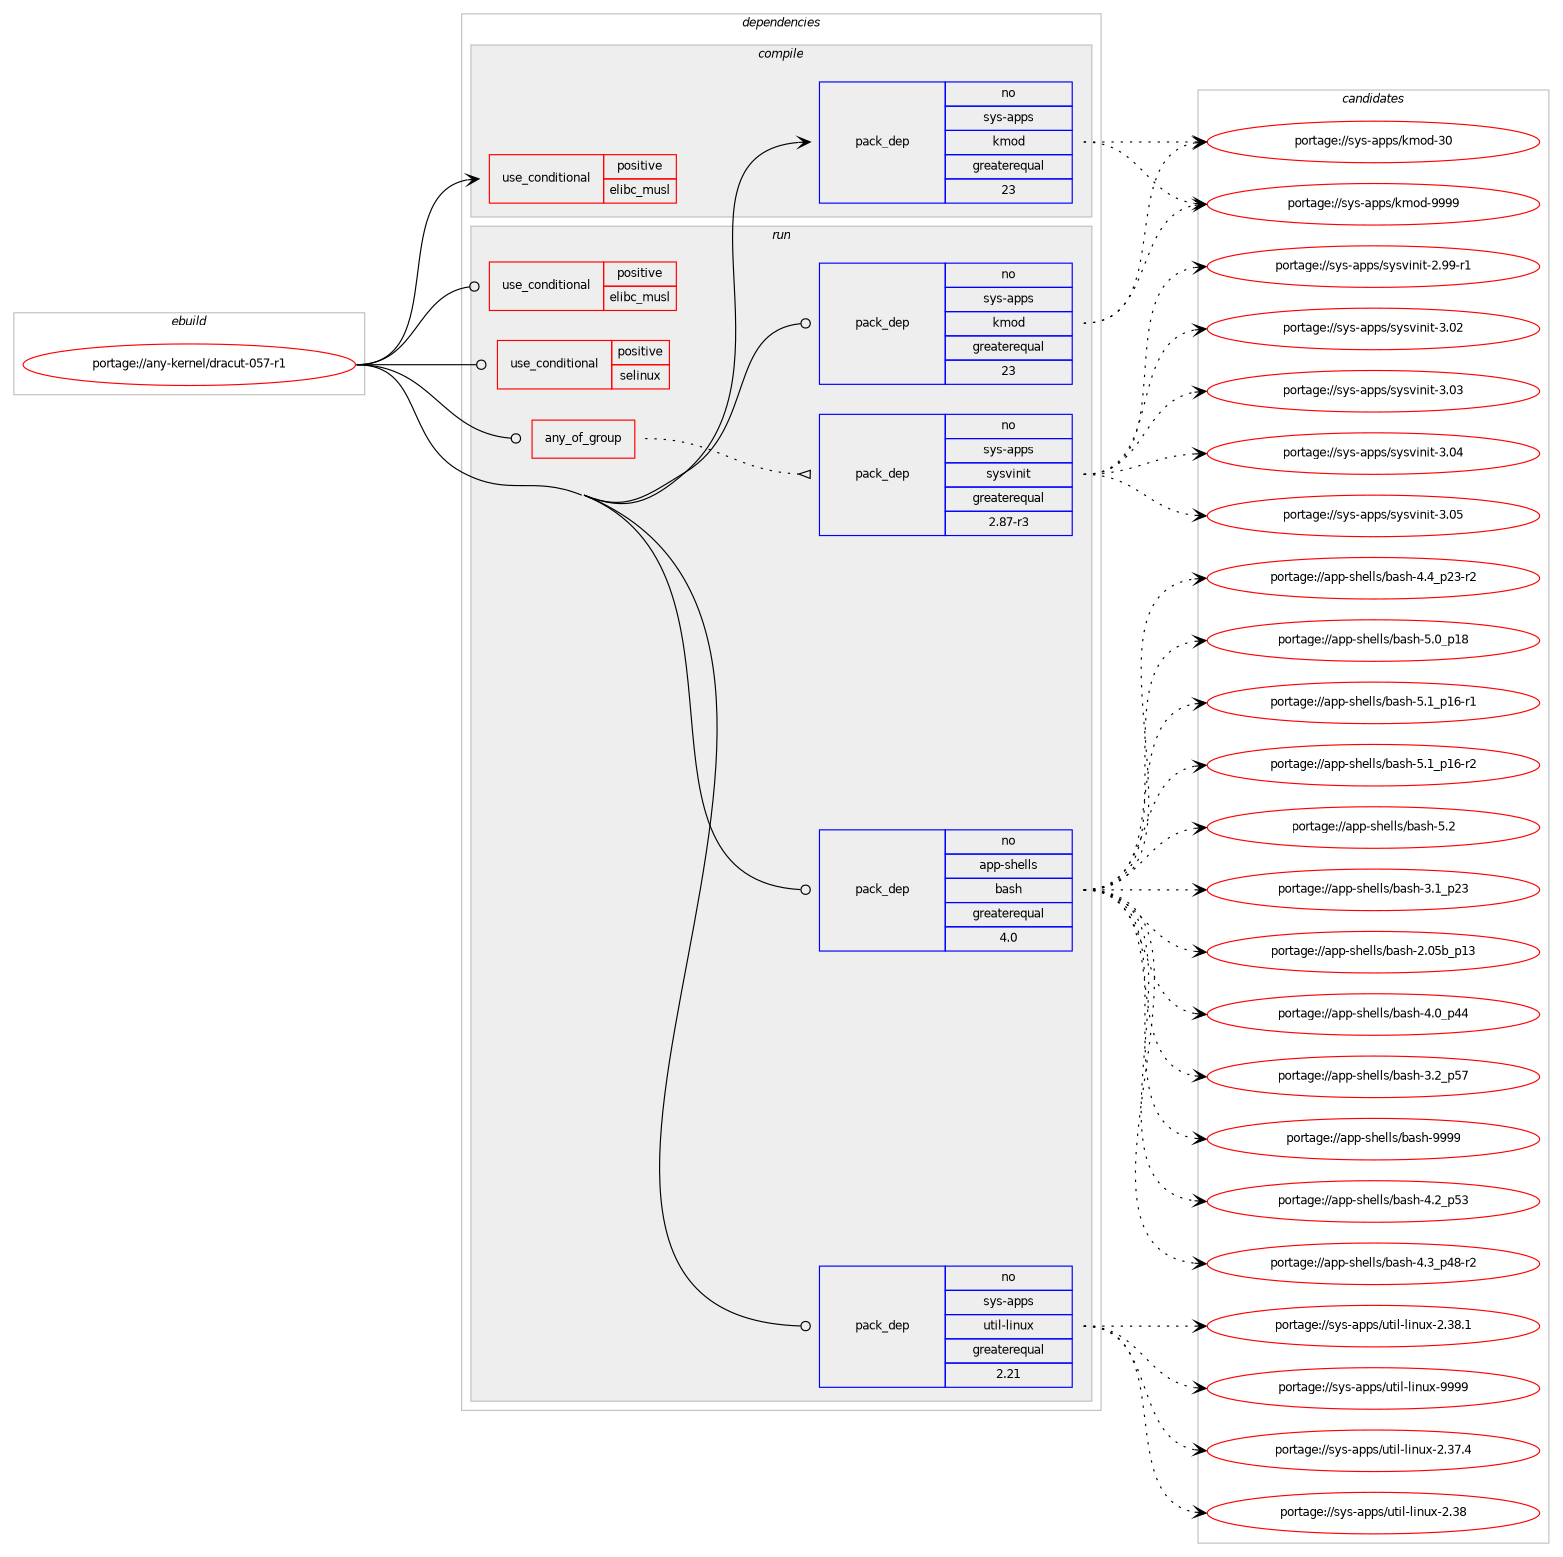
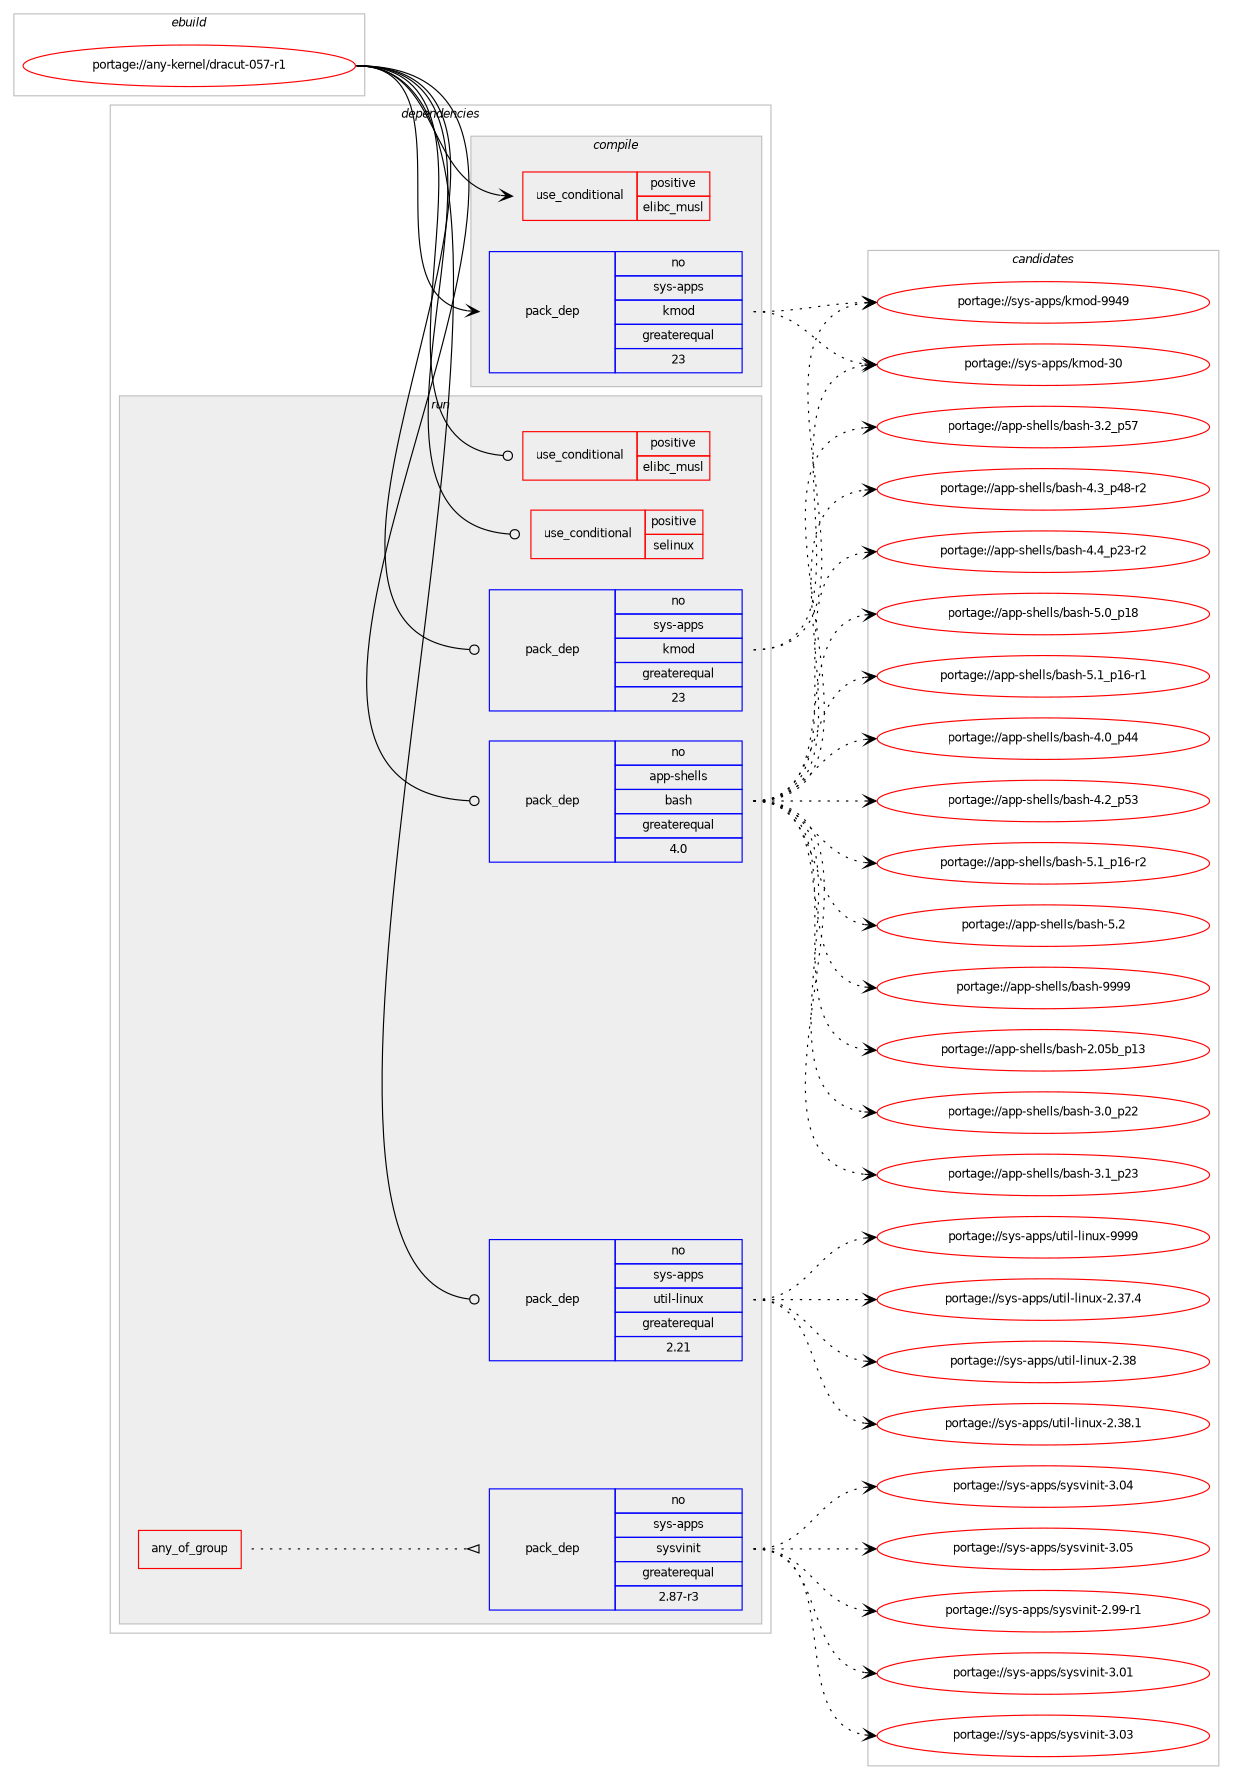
(1373, 204) -> (1043, 302)
(1373, 329) -> (1043, 1674)
(435, 399) -> none
none -> (1043, 1113)
